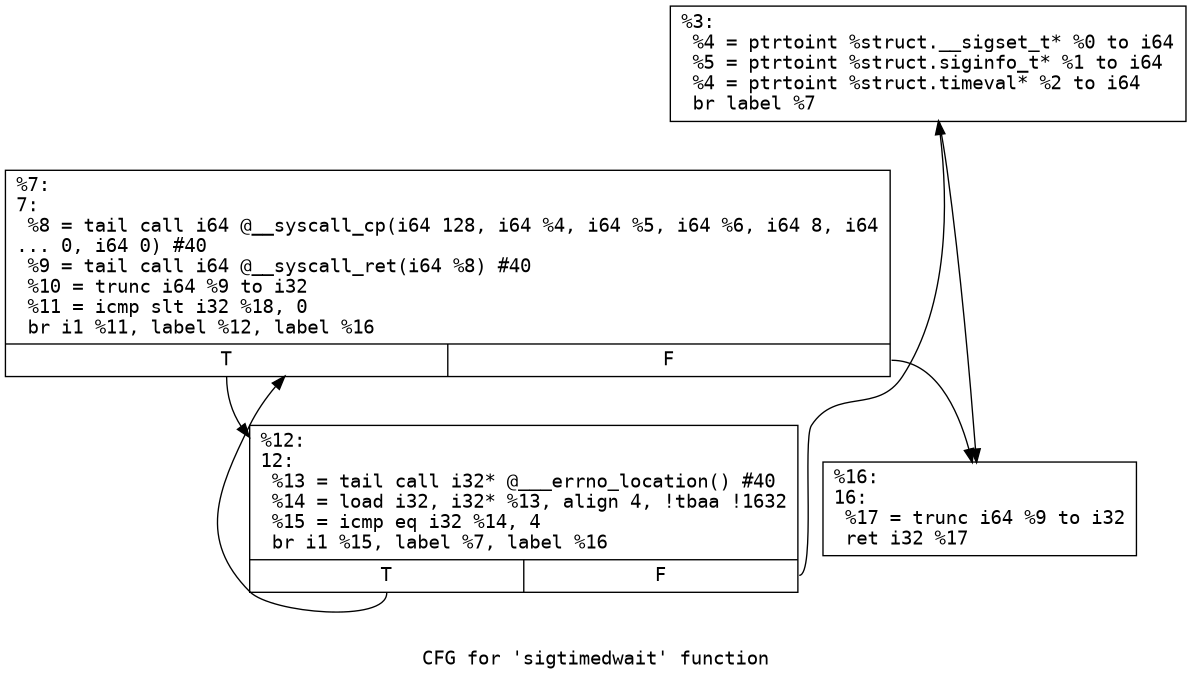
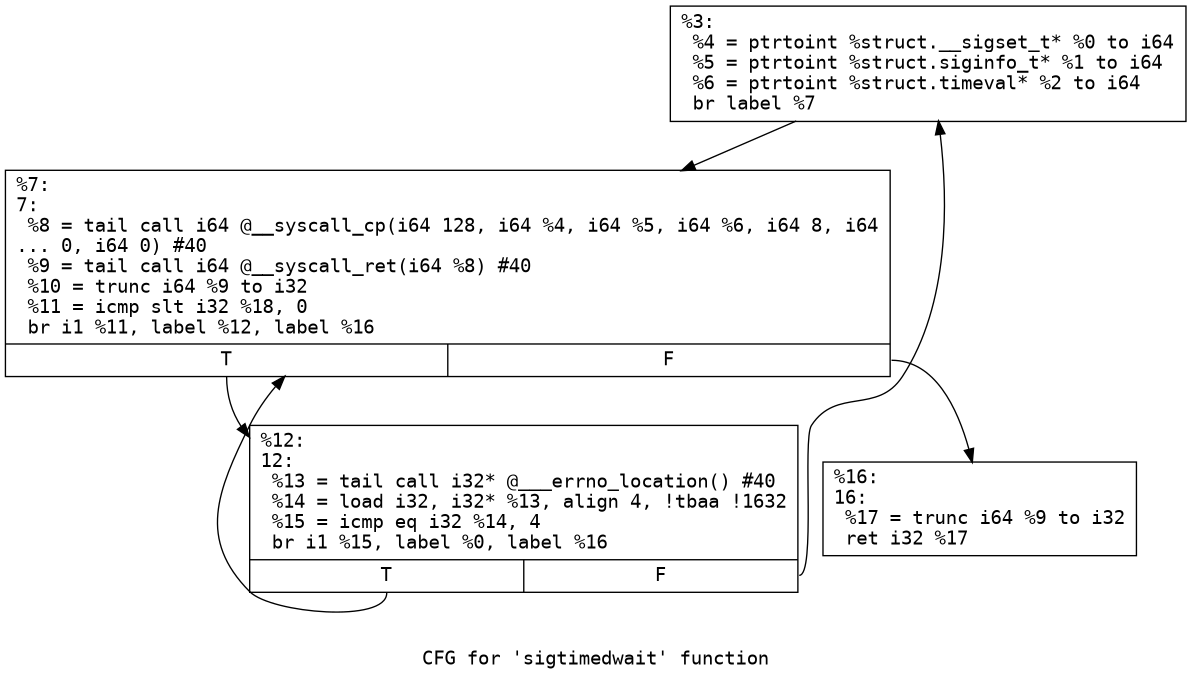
(911, 83) -> (911, 83)
(961, 285) -> (745, 143)
(434, 543) -> (434, 543)
